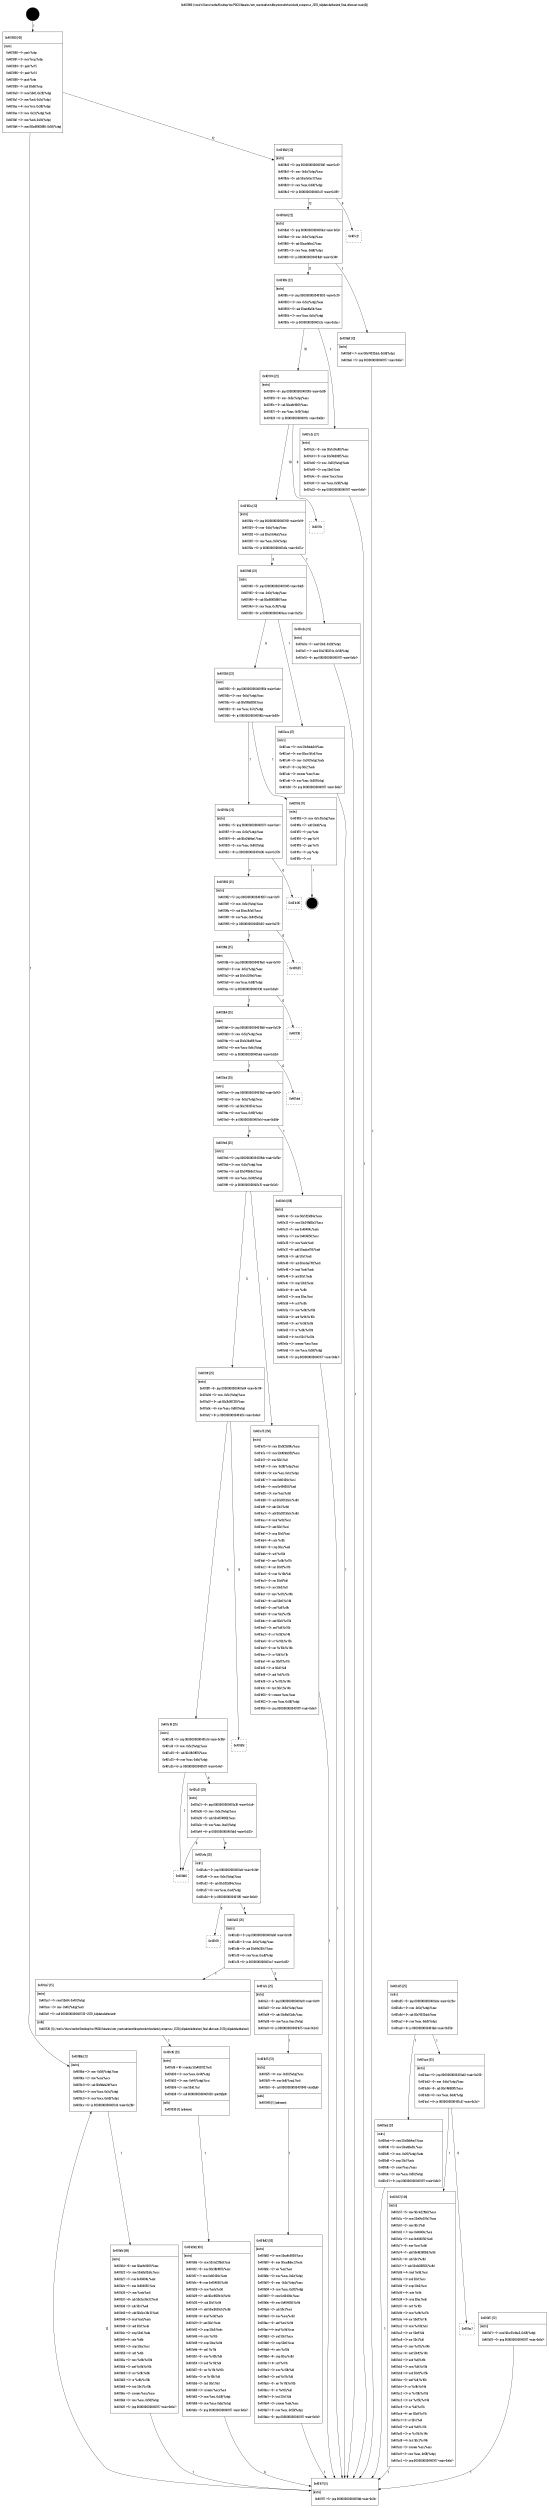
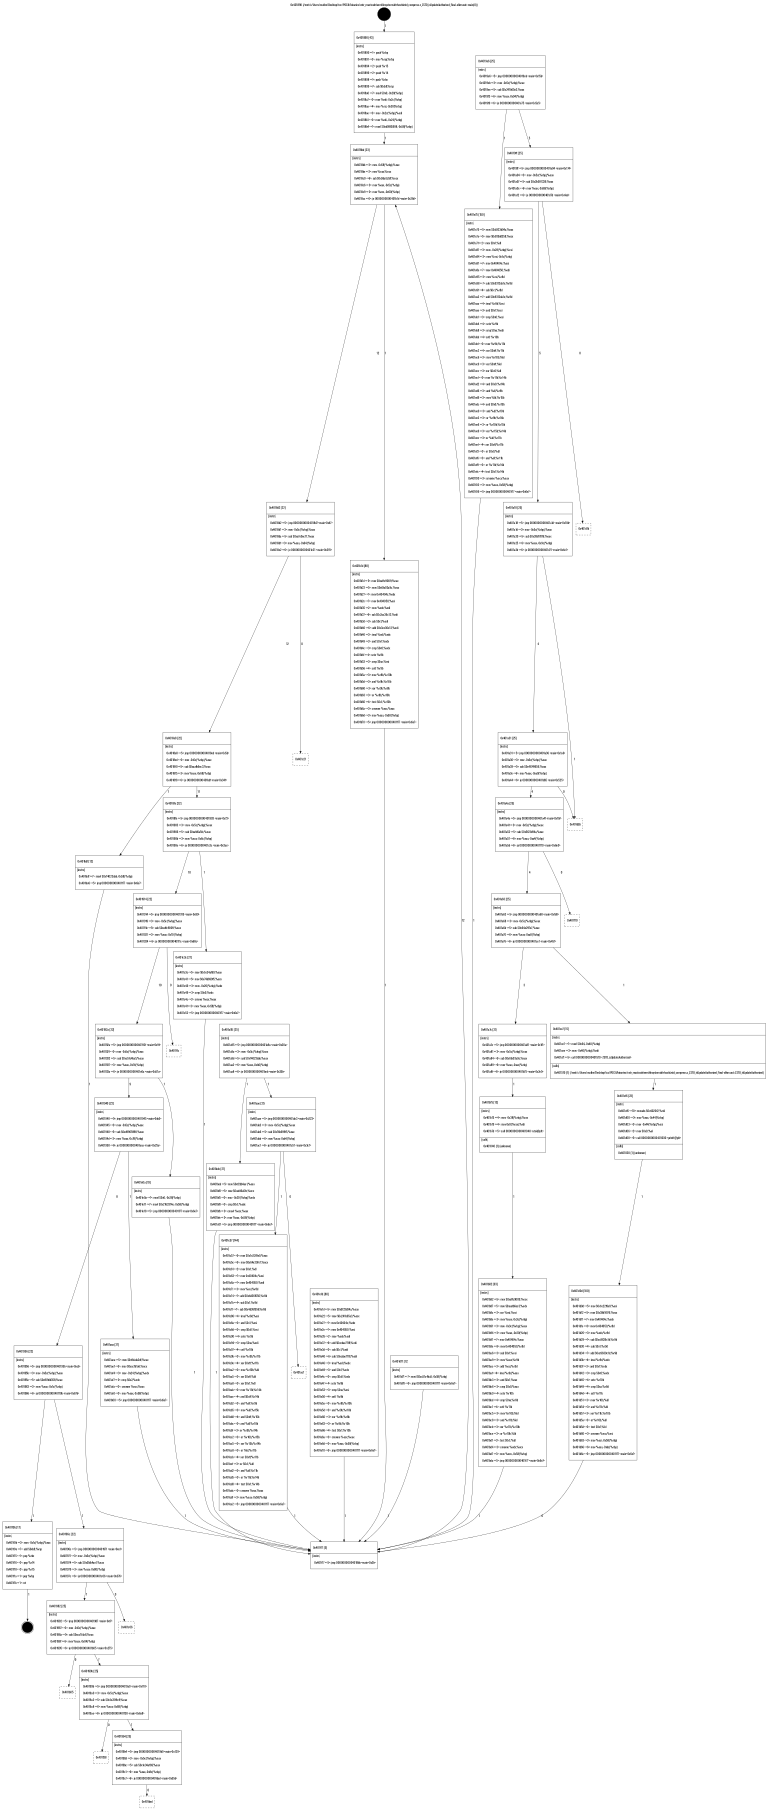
(167, 126) -> (342, 352)
(248, 1099) -> none
